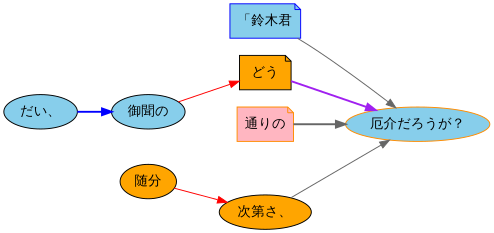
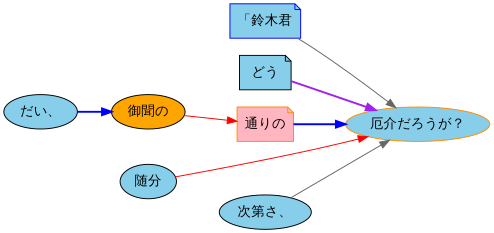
(265, 73) -> (265, 73)
(204, 93) -> (206, 118)
(148, 112) -> (148, 112)
(314, 124) -> (314, 124)
(148, 182) -> (148, 182)
(196, 194) -> (267, 159)
(265, 212) -> (265, 212)
